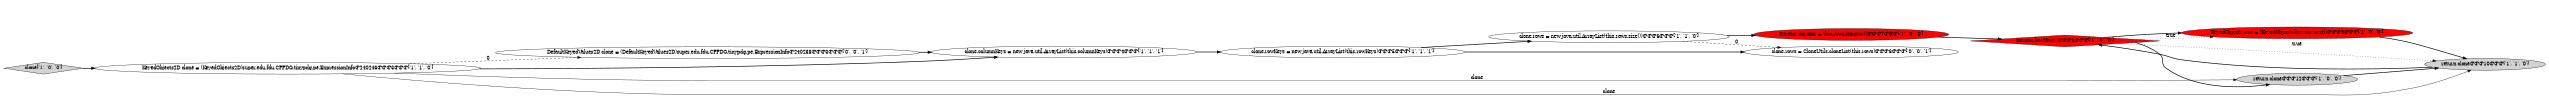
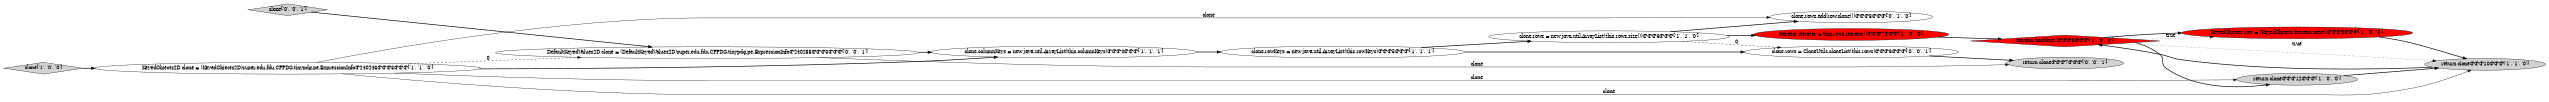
none -> (288, 10)
none -> (1851, 17)
none -> (2065, 63)
